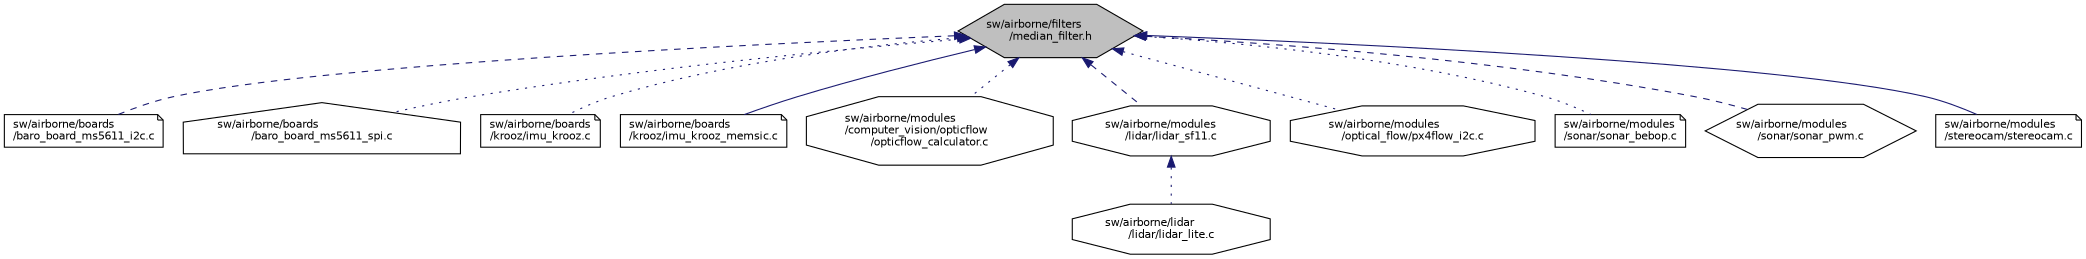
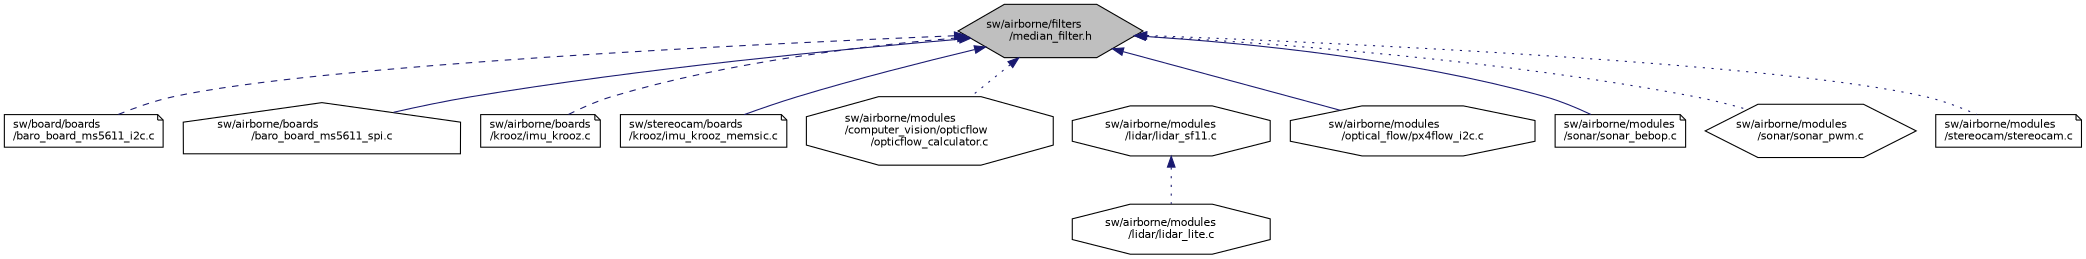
(1564, 57) -> (1564, 57)
(1371, 61) -> (1371, 61)
(1448, 61) -> (1448, 61)
(675, 68) -> (675, 68)
(731, 68) -> (731, 68)
(1232, 81) -> (1232, 81)
(1116, 85) -> none
(84, 131) -> (84, 131)
(704, 131) -> (704, 131)
(1171, 229) -> (1171, 229)
